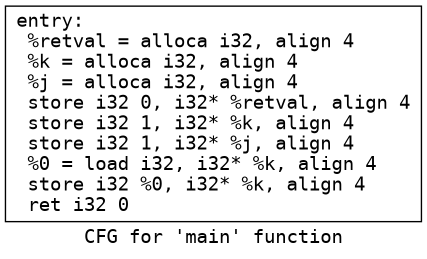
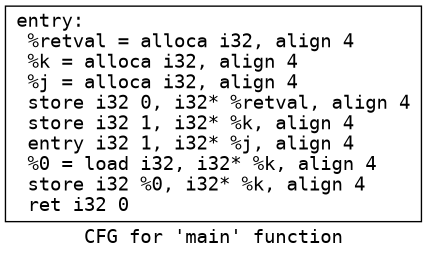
(185, 144) -> (185, 144)
